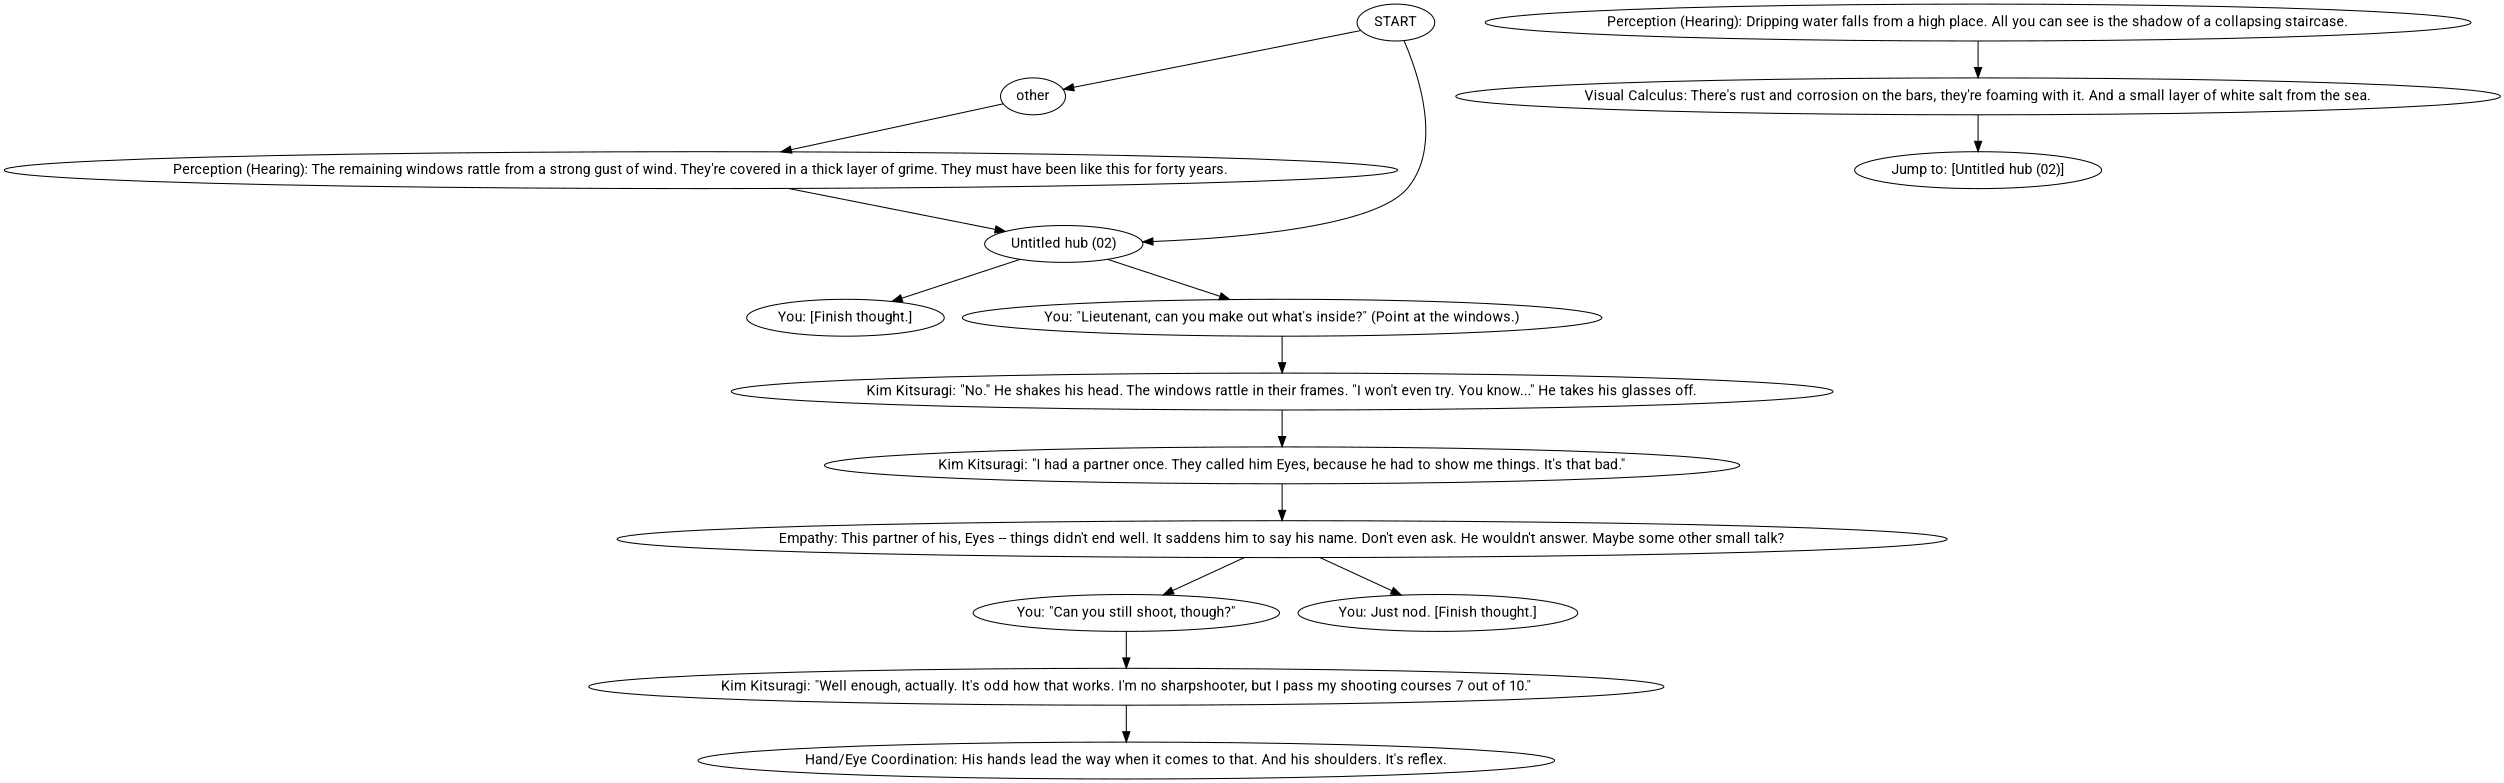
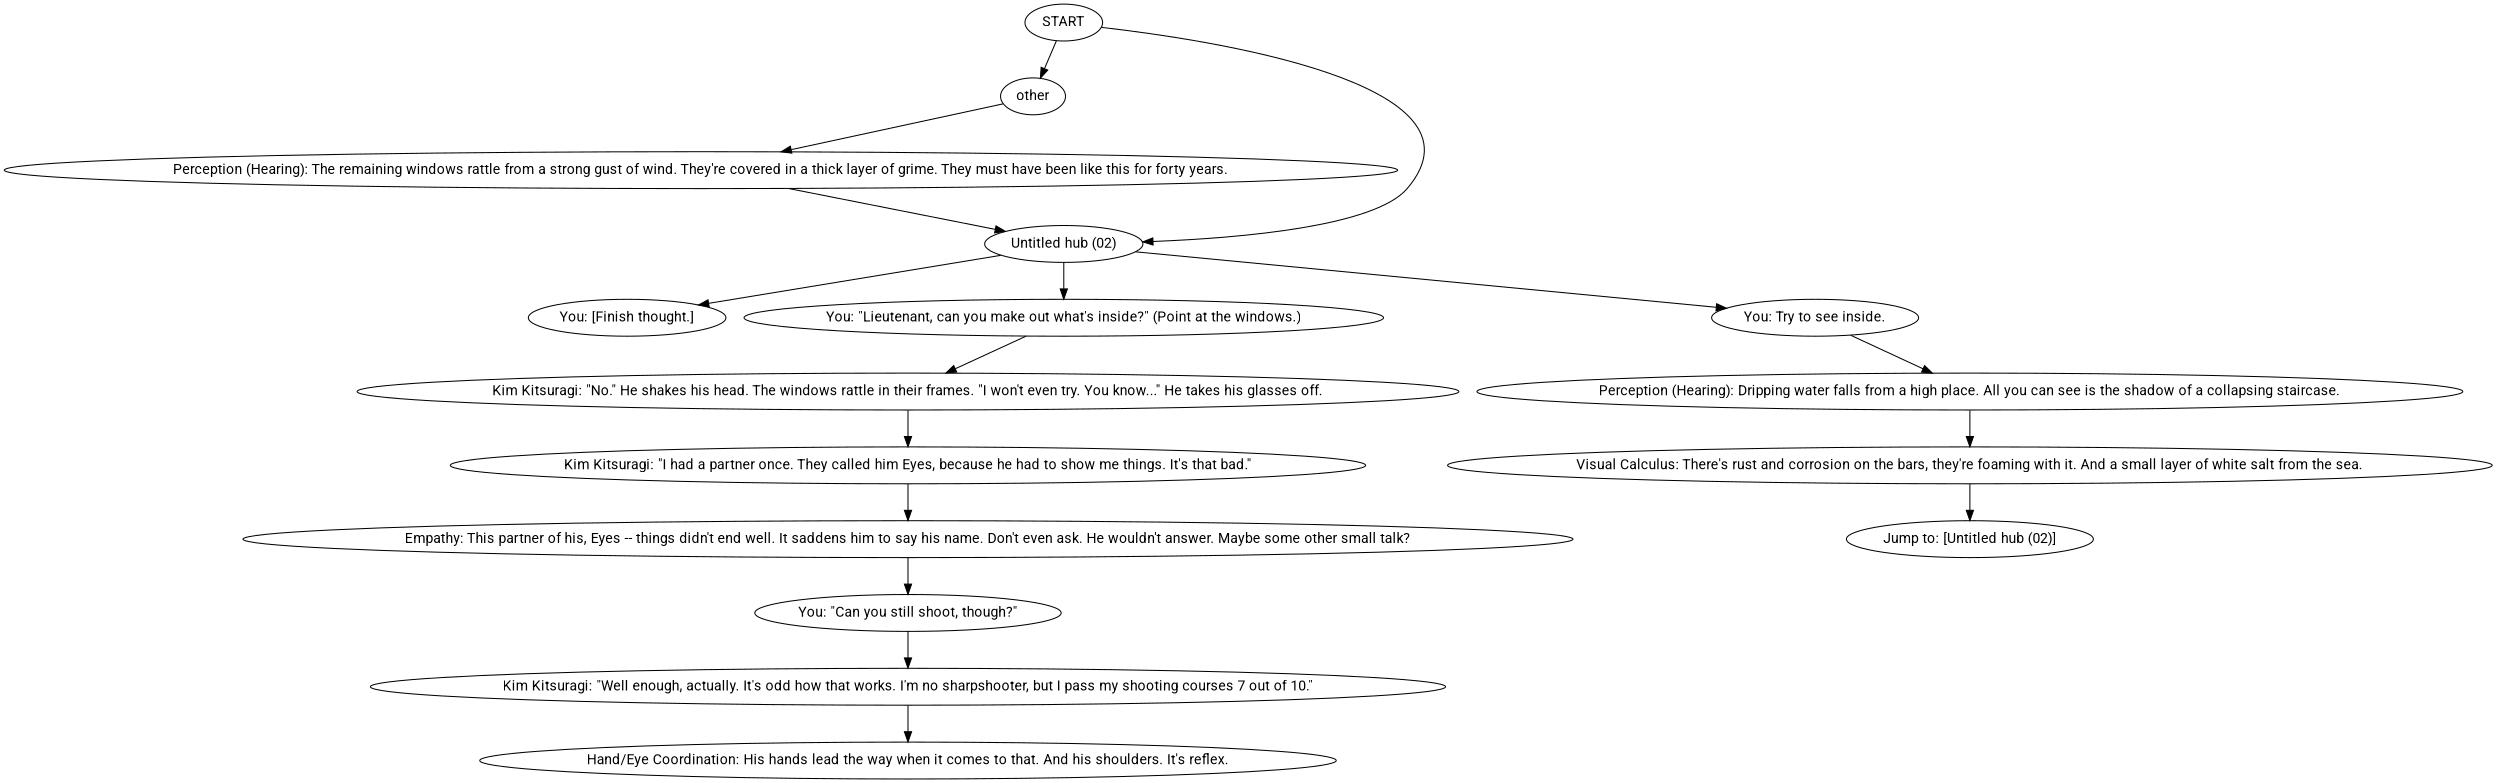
none -> (1815, 318)
(1438, 613) -> none
